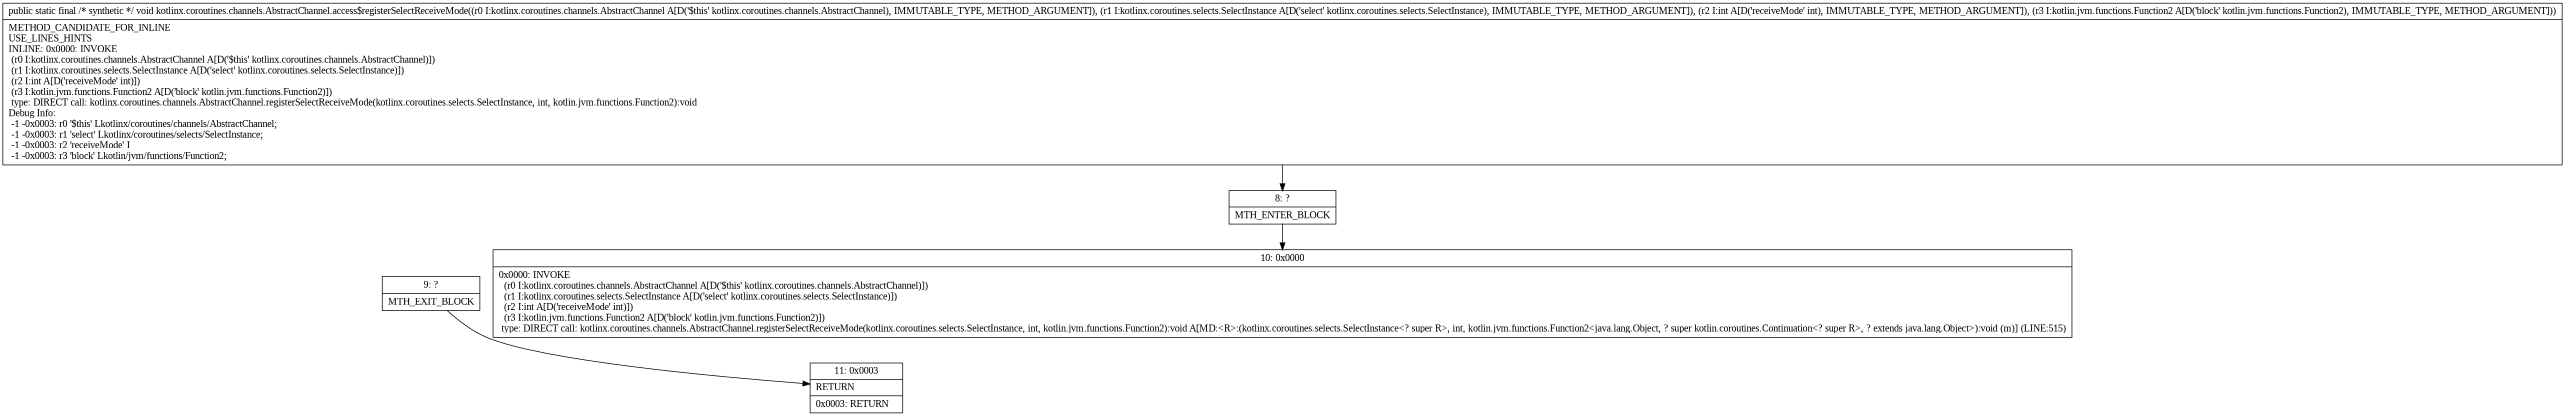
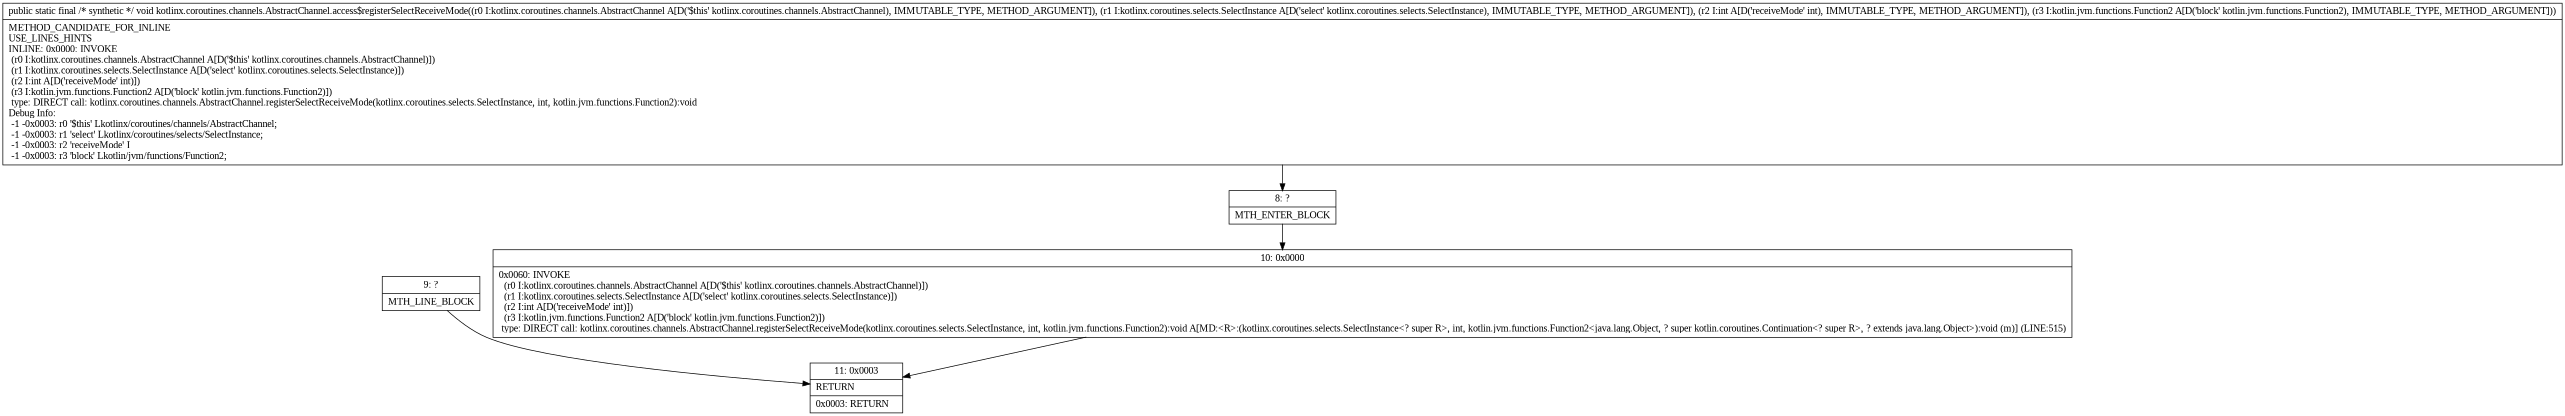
(537, 275) -> (537, 275)
(431, 302) -> (431, 302)
none -> (998, 356)
